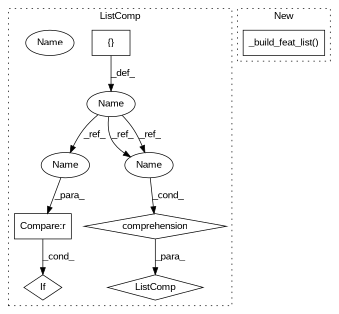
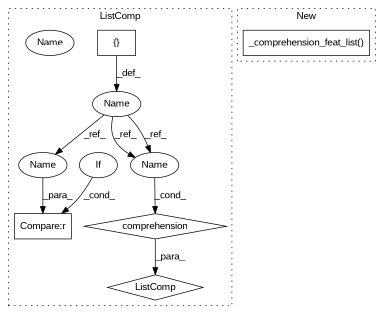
(284, 43) -> (306, 43)
(43, 253) -> (81, 194)
(43, 287) -> (98, 165)
